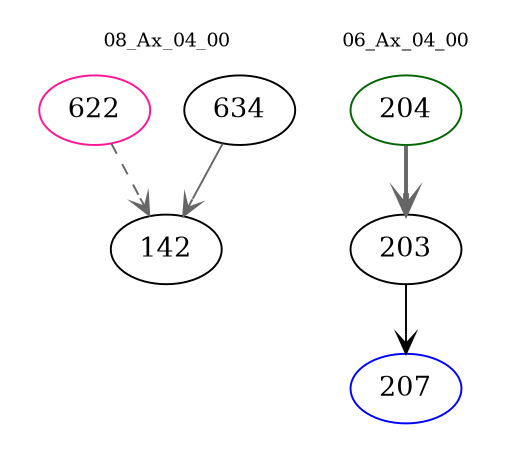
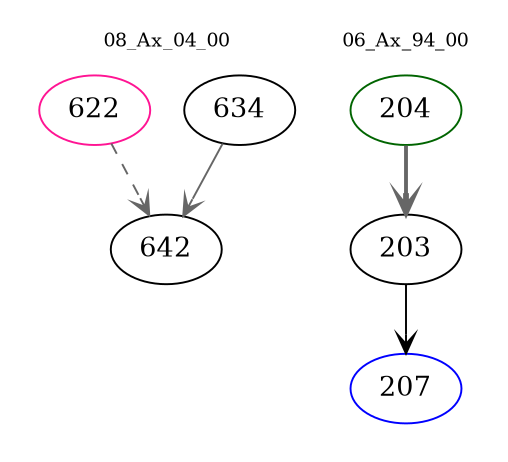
(406, 42) -> (406, 42)
(166, 249) -> (166, 249)
